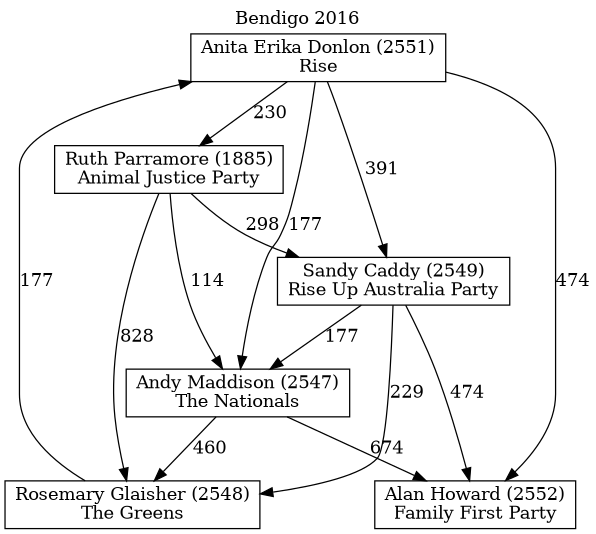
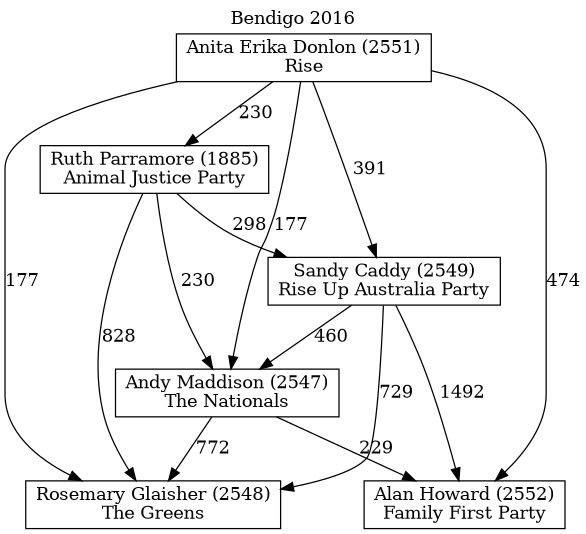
(19, 244) -> (5, 235)
(208, 281) -> (198, 281)
(342, 337) -> (331, 337)
(407, 393) -> (397, 393)
(468, 393) -> (463, 393)
(210, 449) -> (213, 449)
(387, 449) -> (377, 449)
